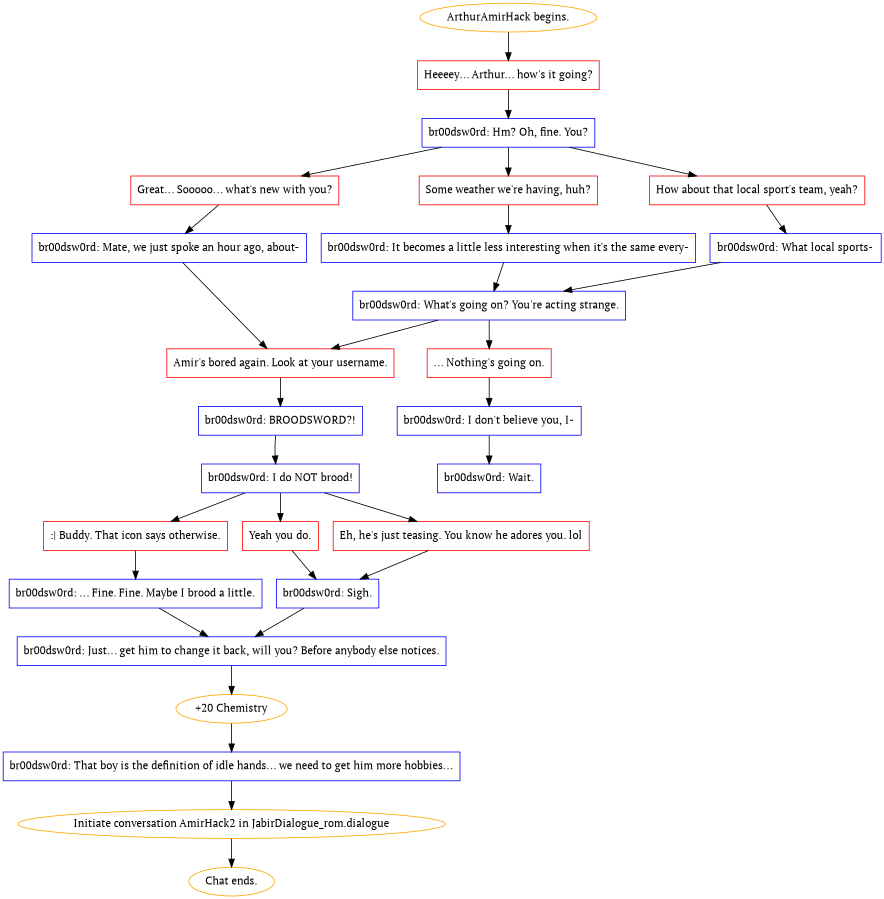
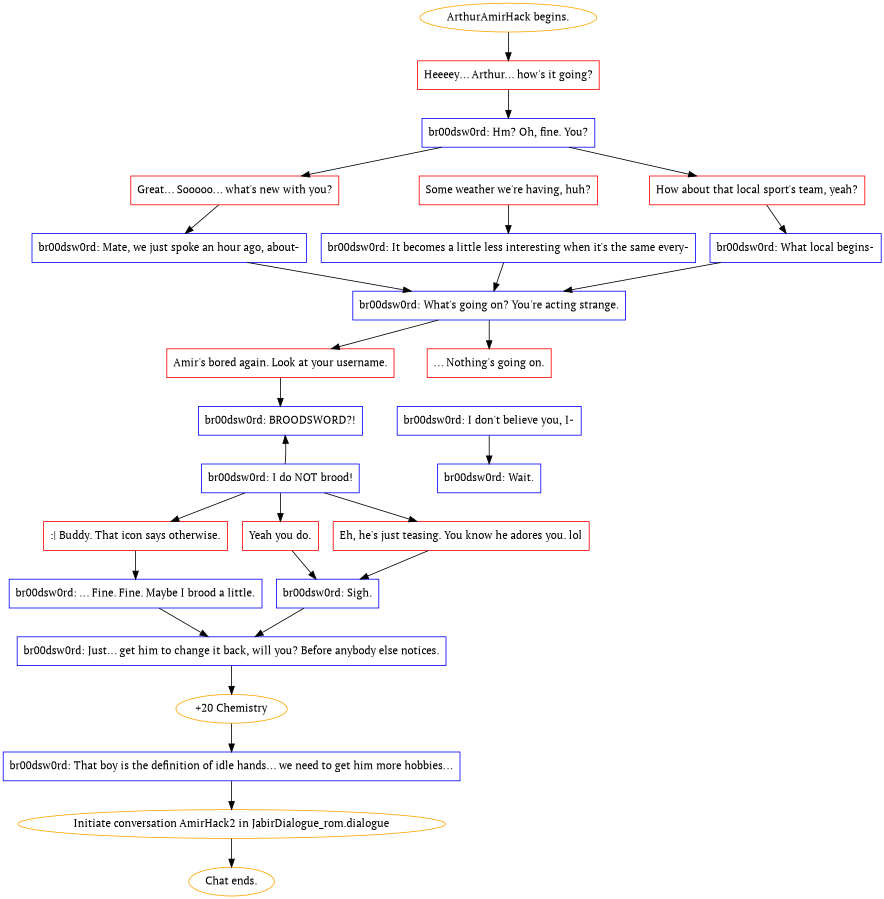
(508, 158) -> none
(796, 248) -> (796, 248)
(222, 303) -> (325, 276)
(489, 388) -> none
(275, 446) -> (286, 454)
